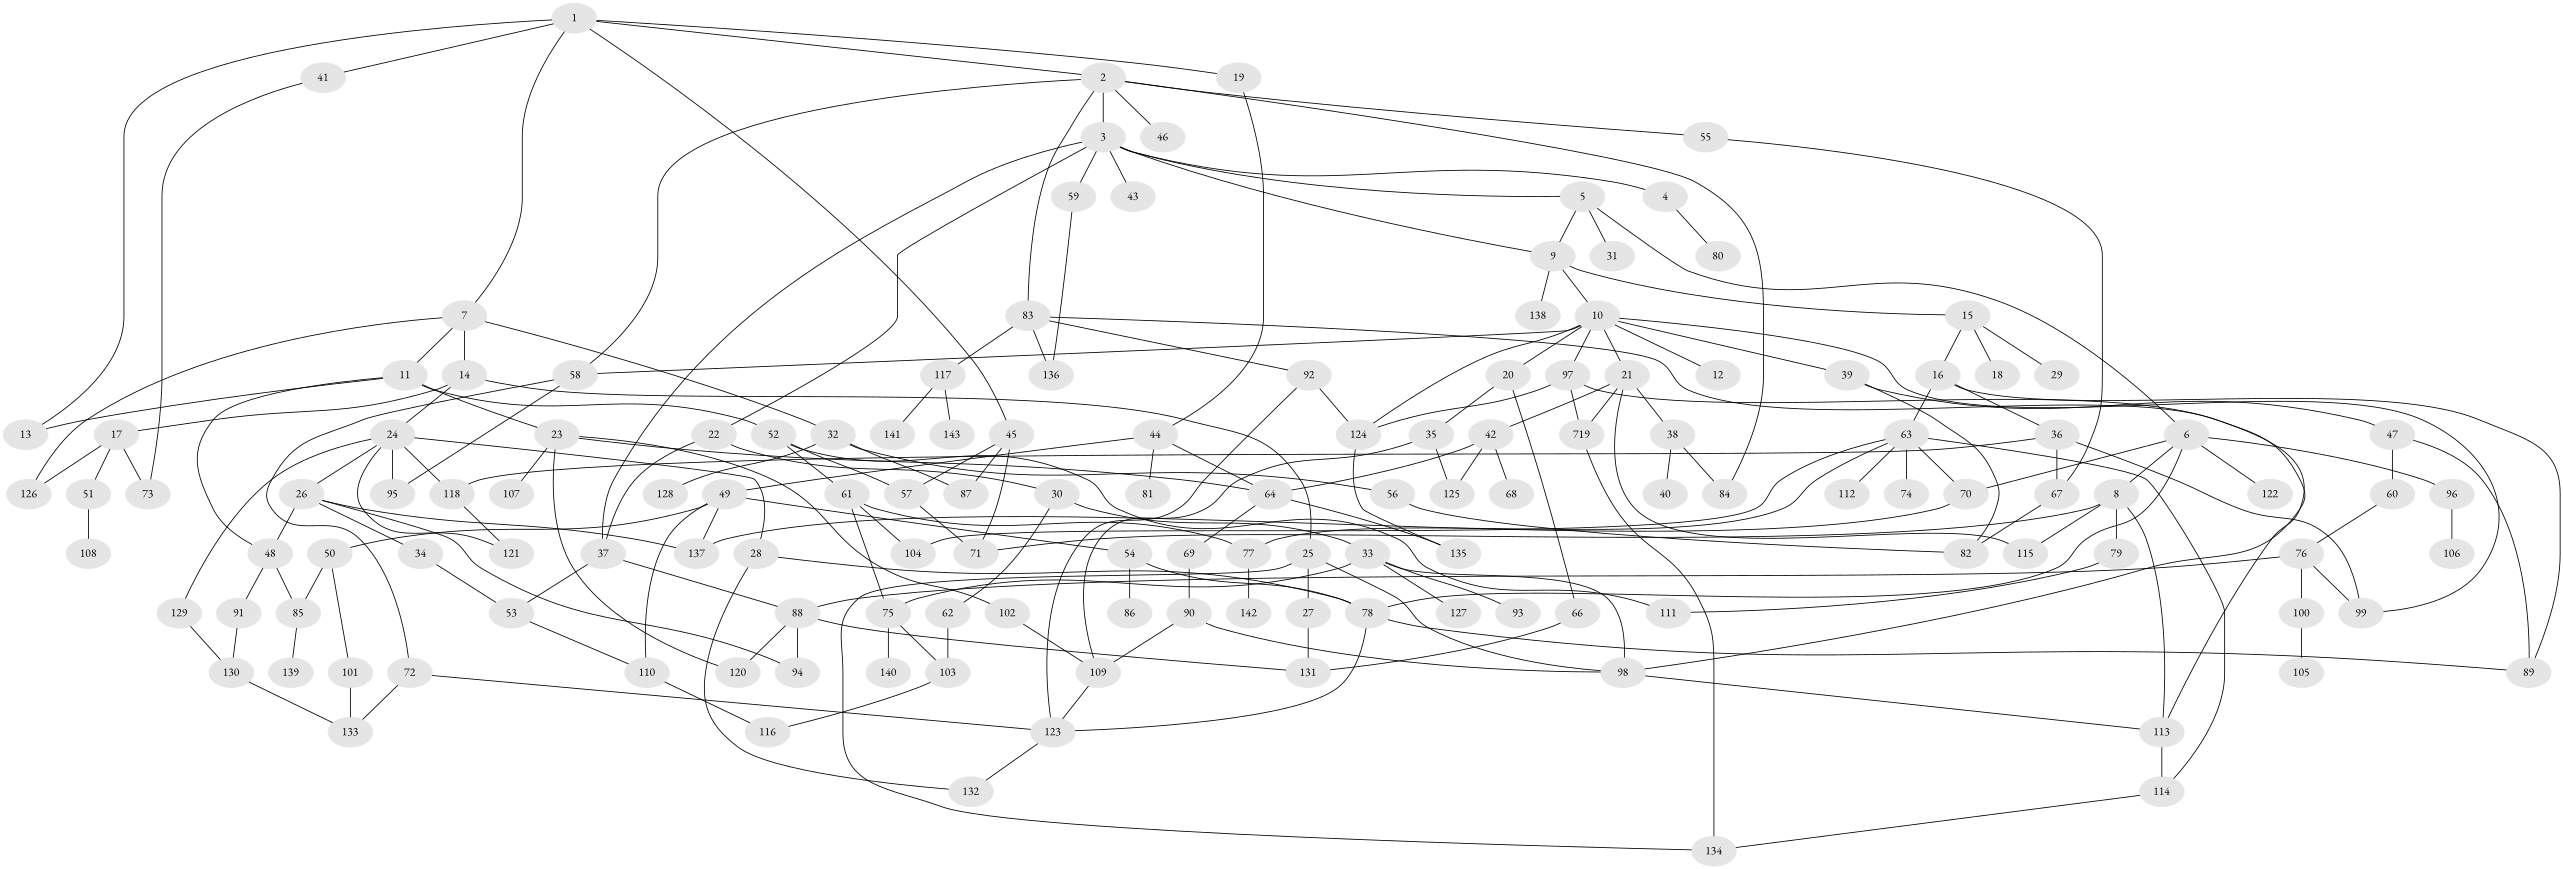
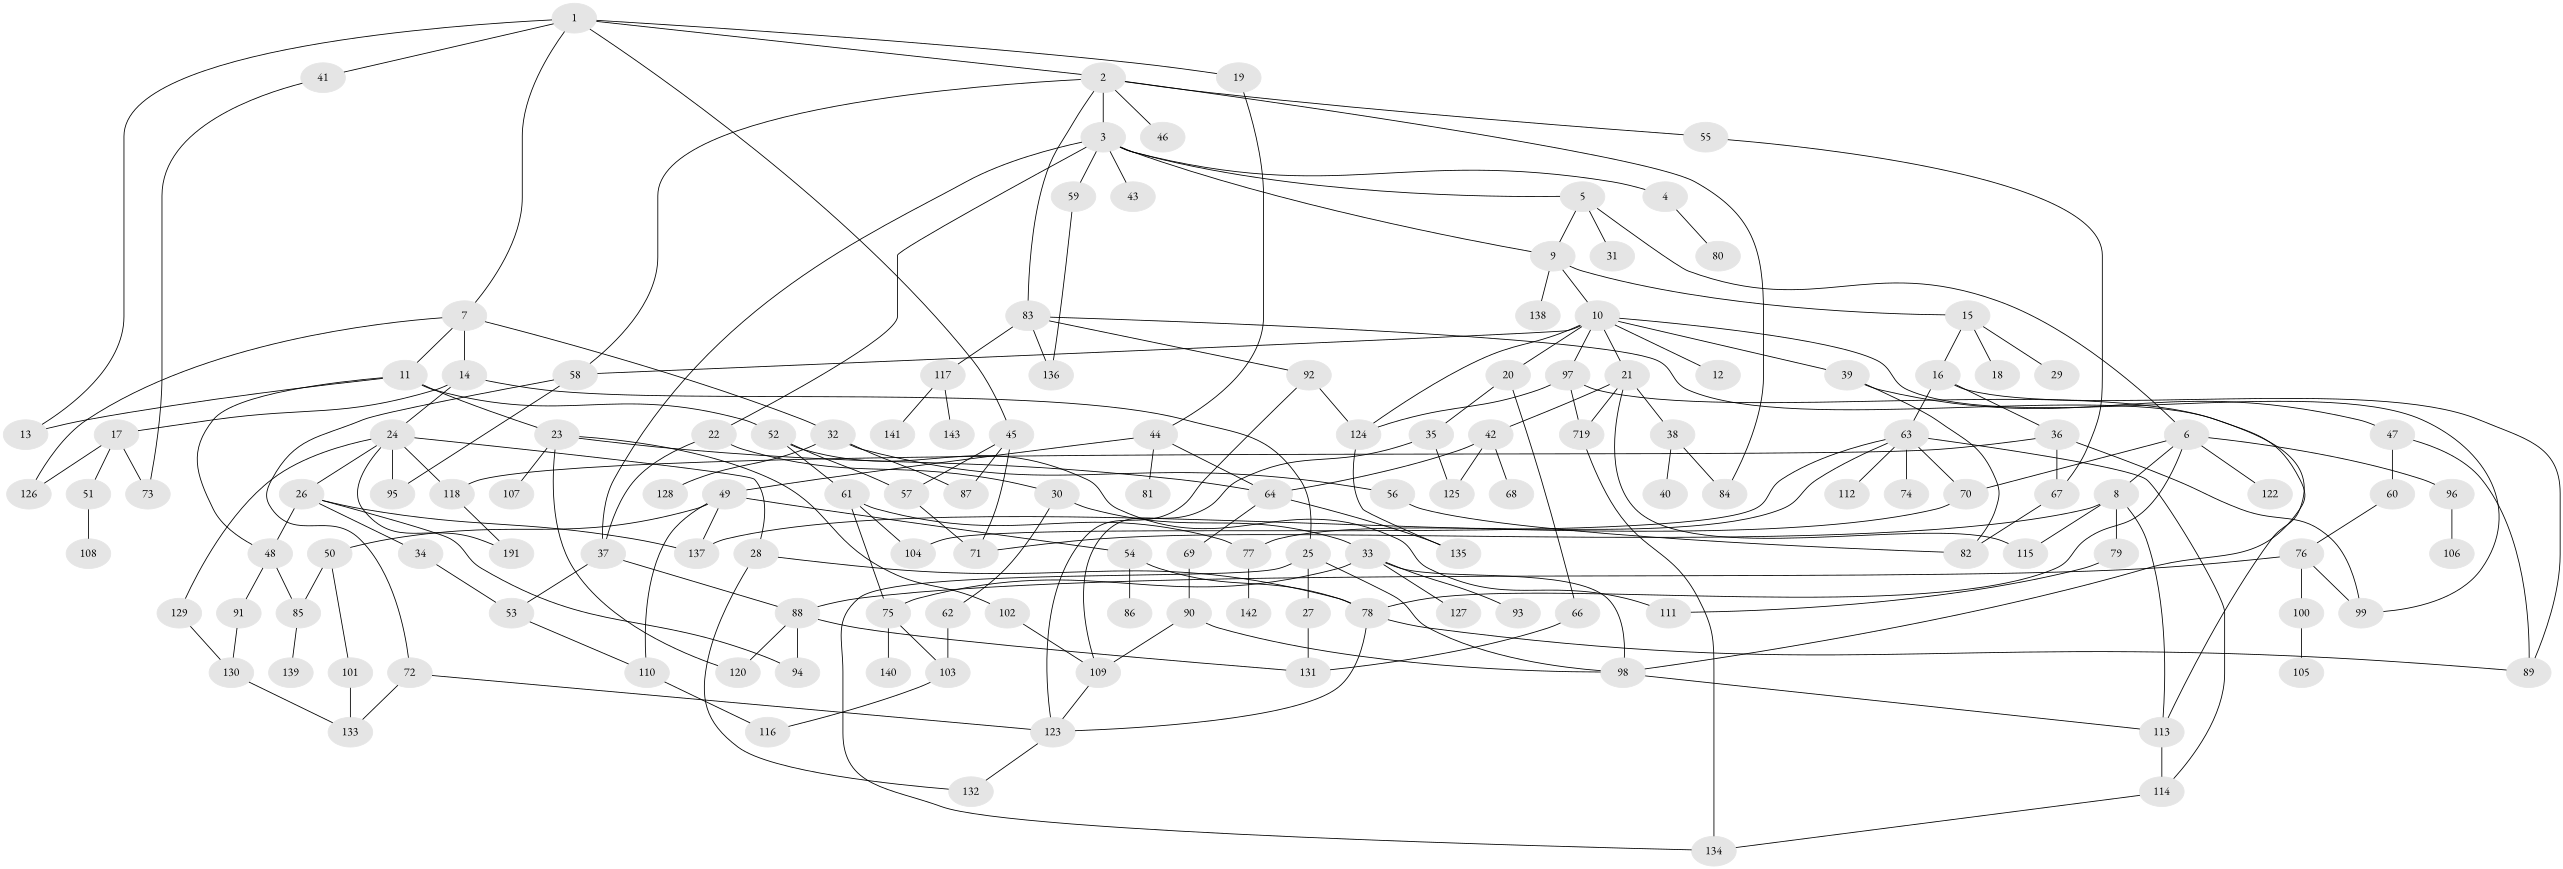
(512, 554) -> (512, 554)
